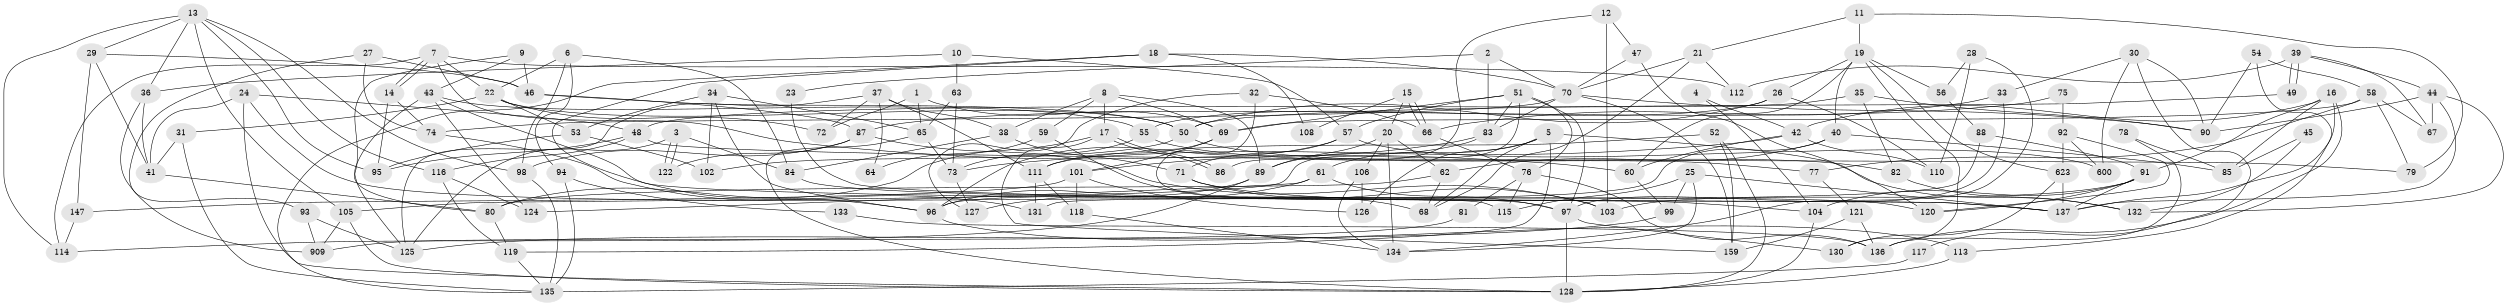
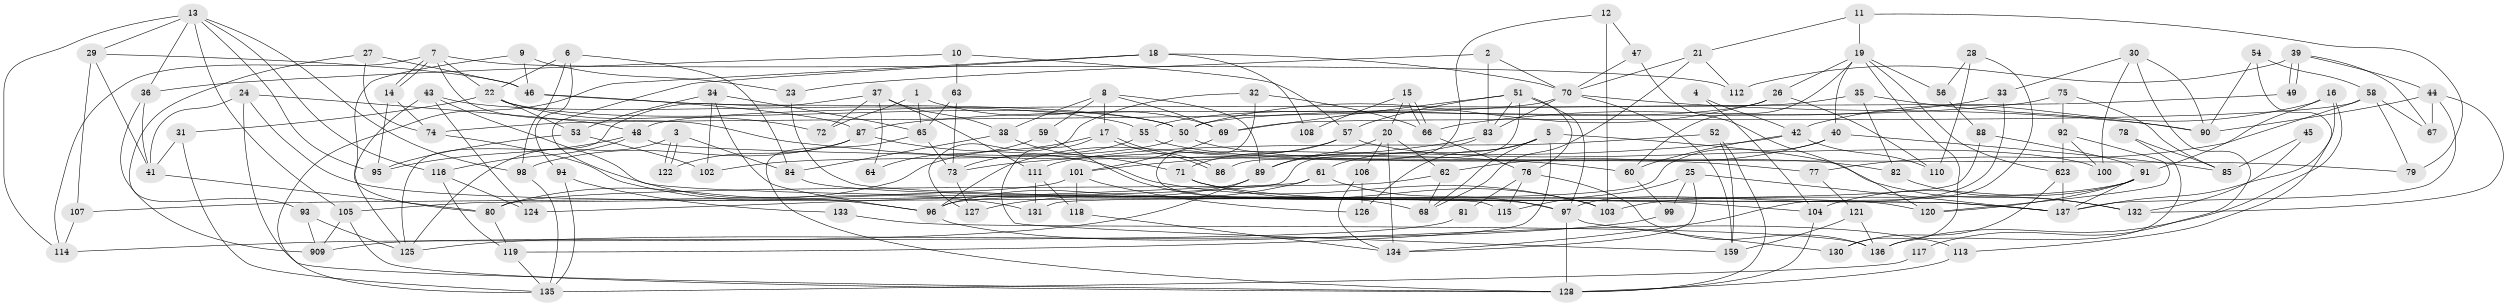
(462, 79) -> (655, 77)
(2278, 131) -> (2152, 129)
(1130, 153) -> none
(2104, 173) -> (2104, 173)
(77, 213) -> (77, 213)
